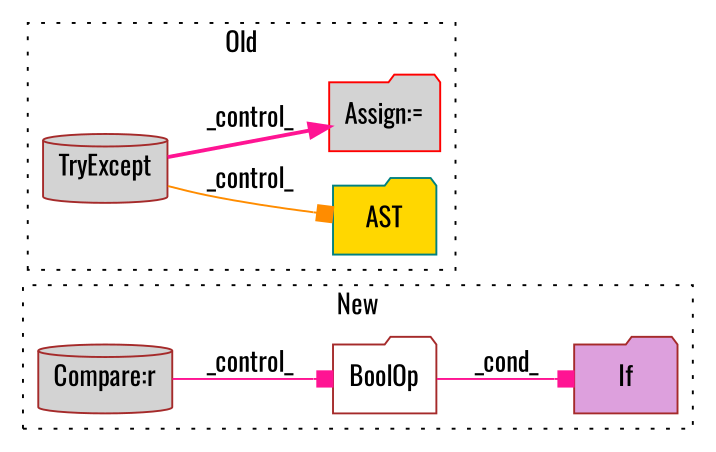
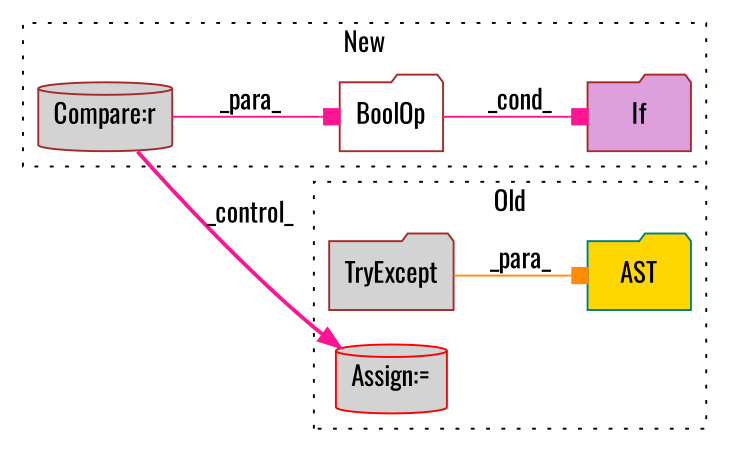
(385, 117) -> (391, 379)
(239, 144) -> (227, 247)
(105, 168) -> (391, 276)
(251, 181) -> (521, 261)
(251, 365) -> (251, 102)
